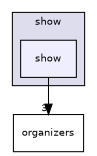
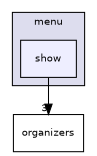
(49, 22) -> (49, 22)
